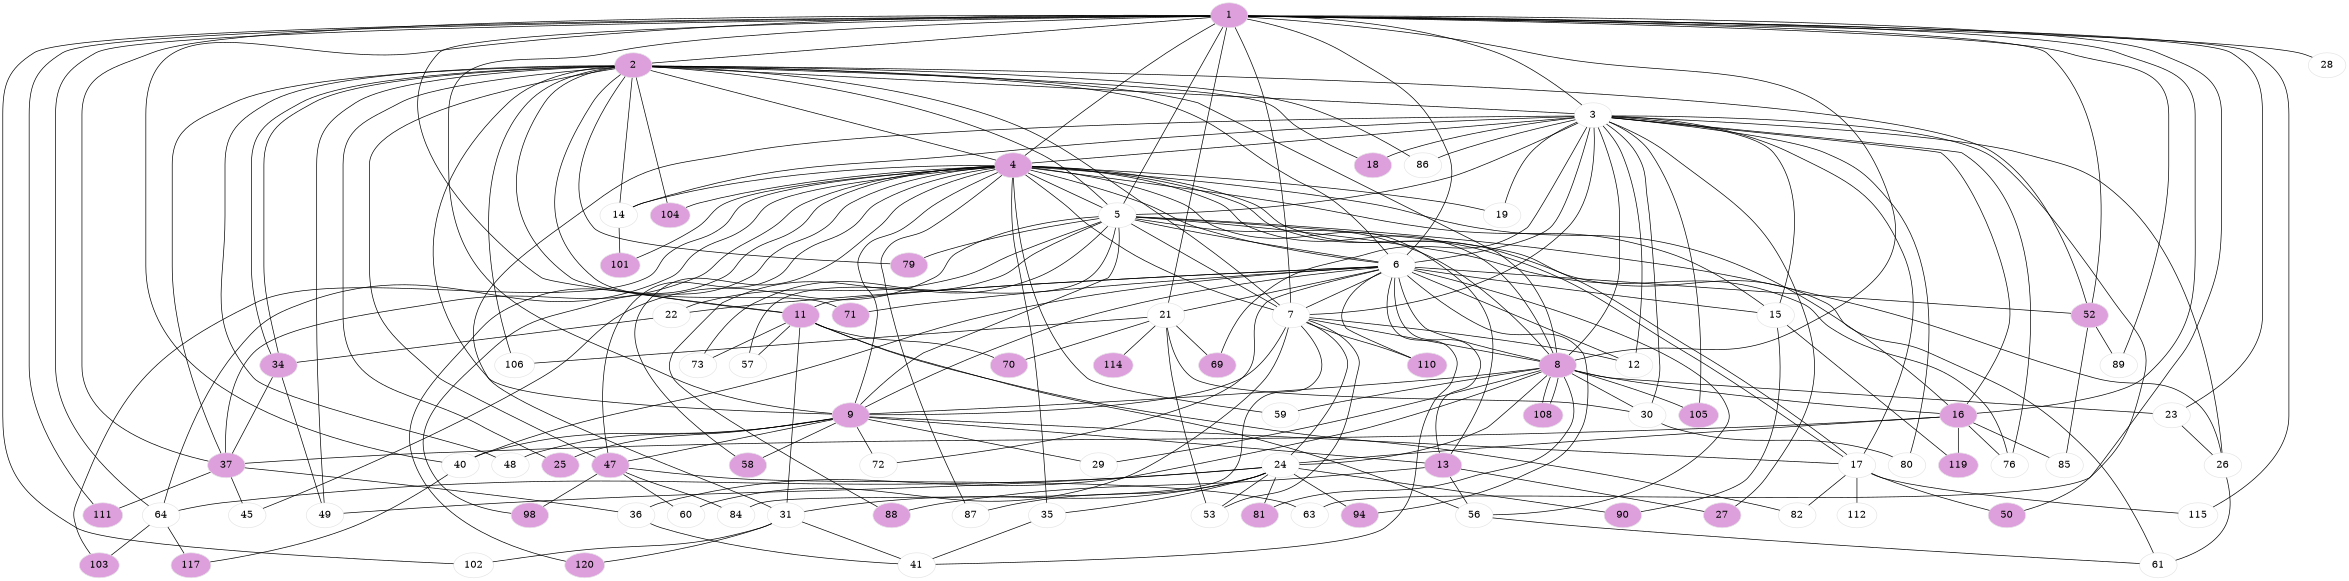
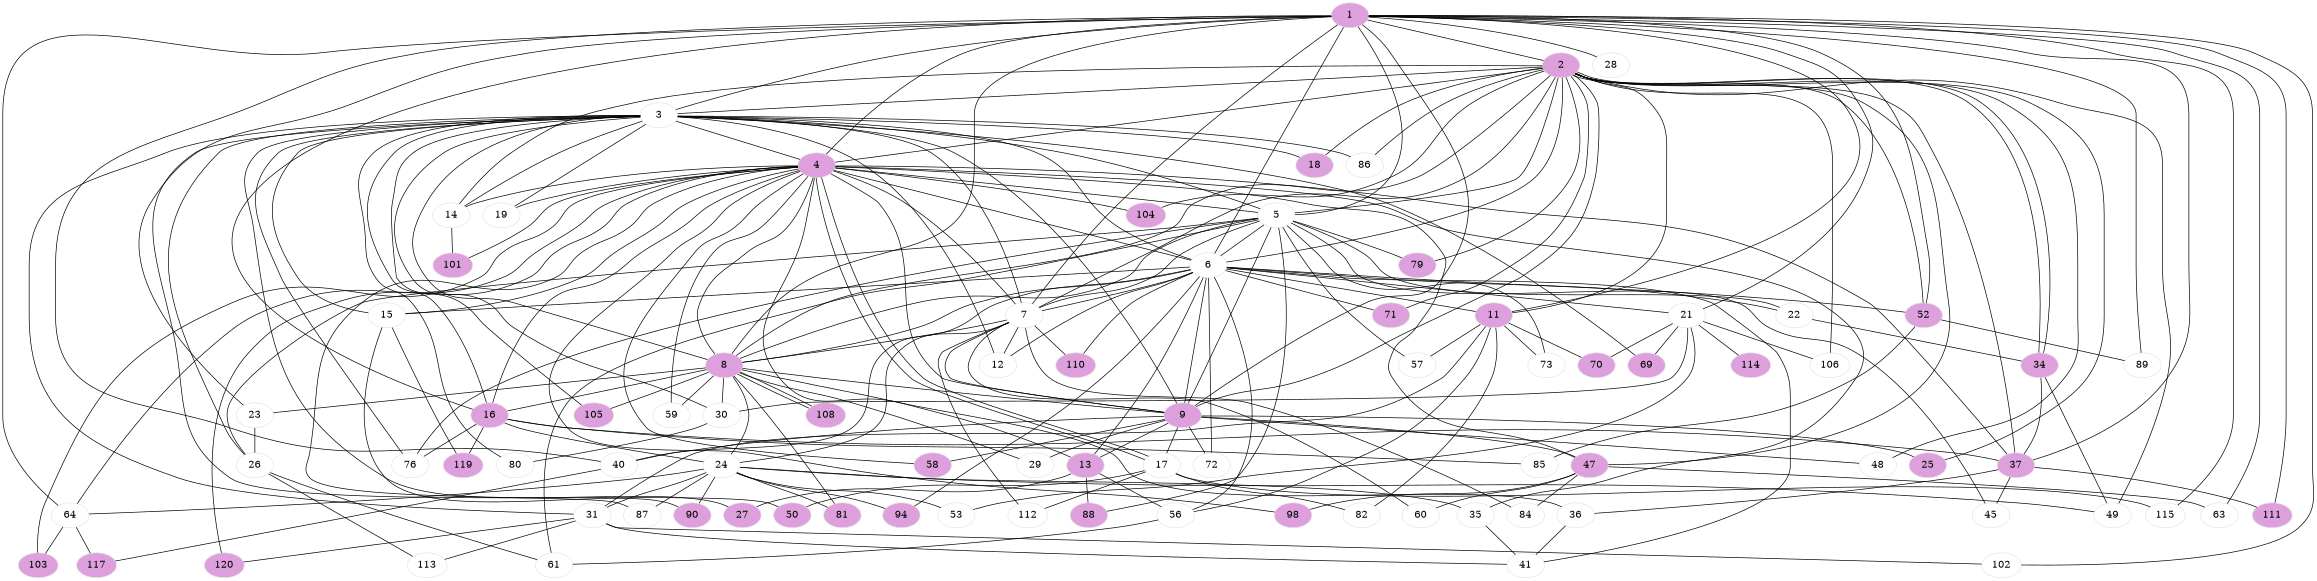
(1868, 200) -> (966, 160)
(1344, 428) -> (953, 406)
none -> (427, 565)
